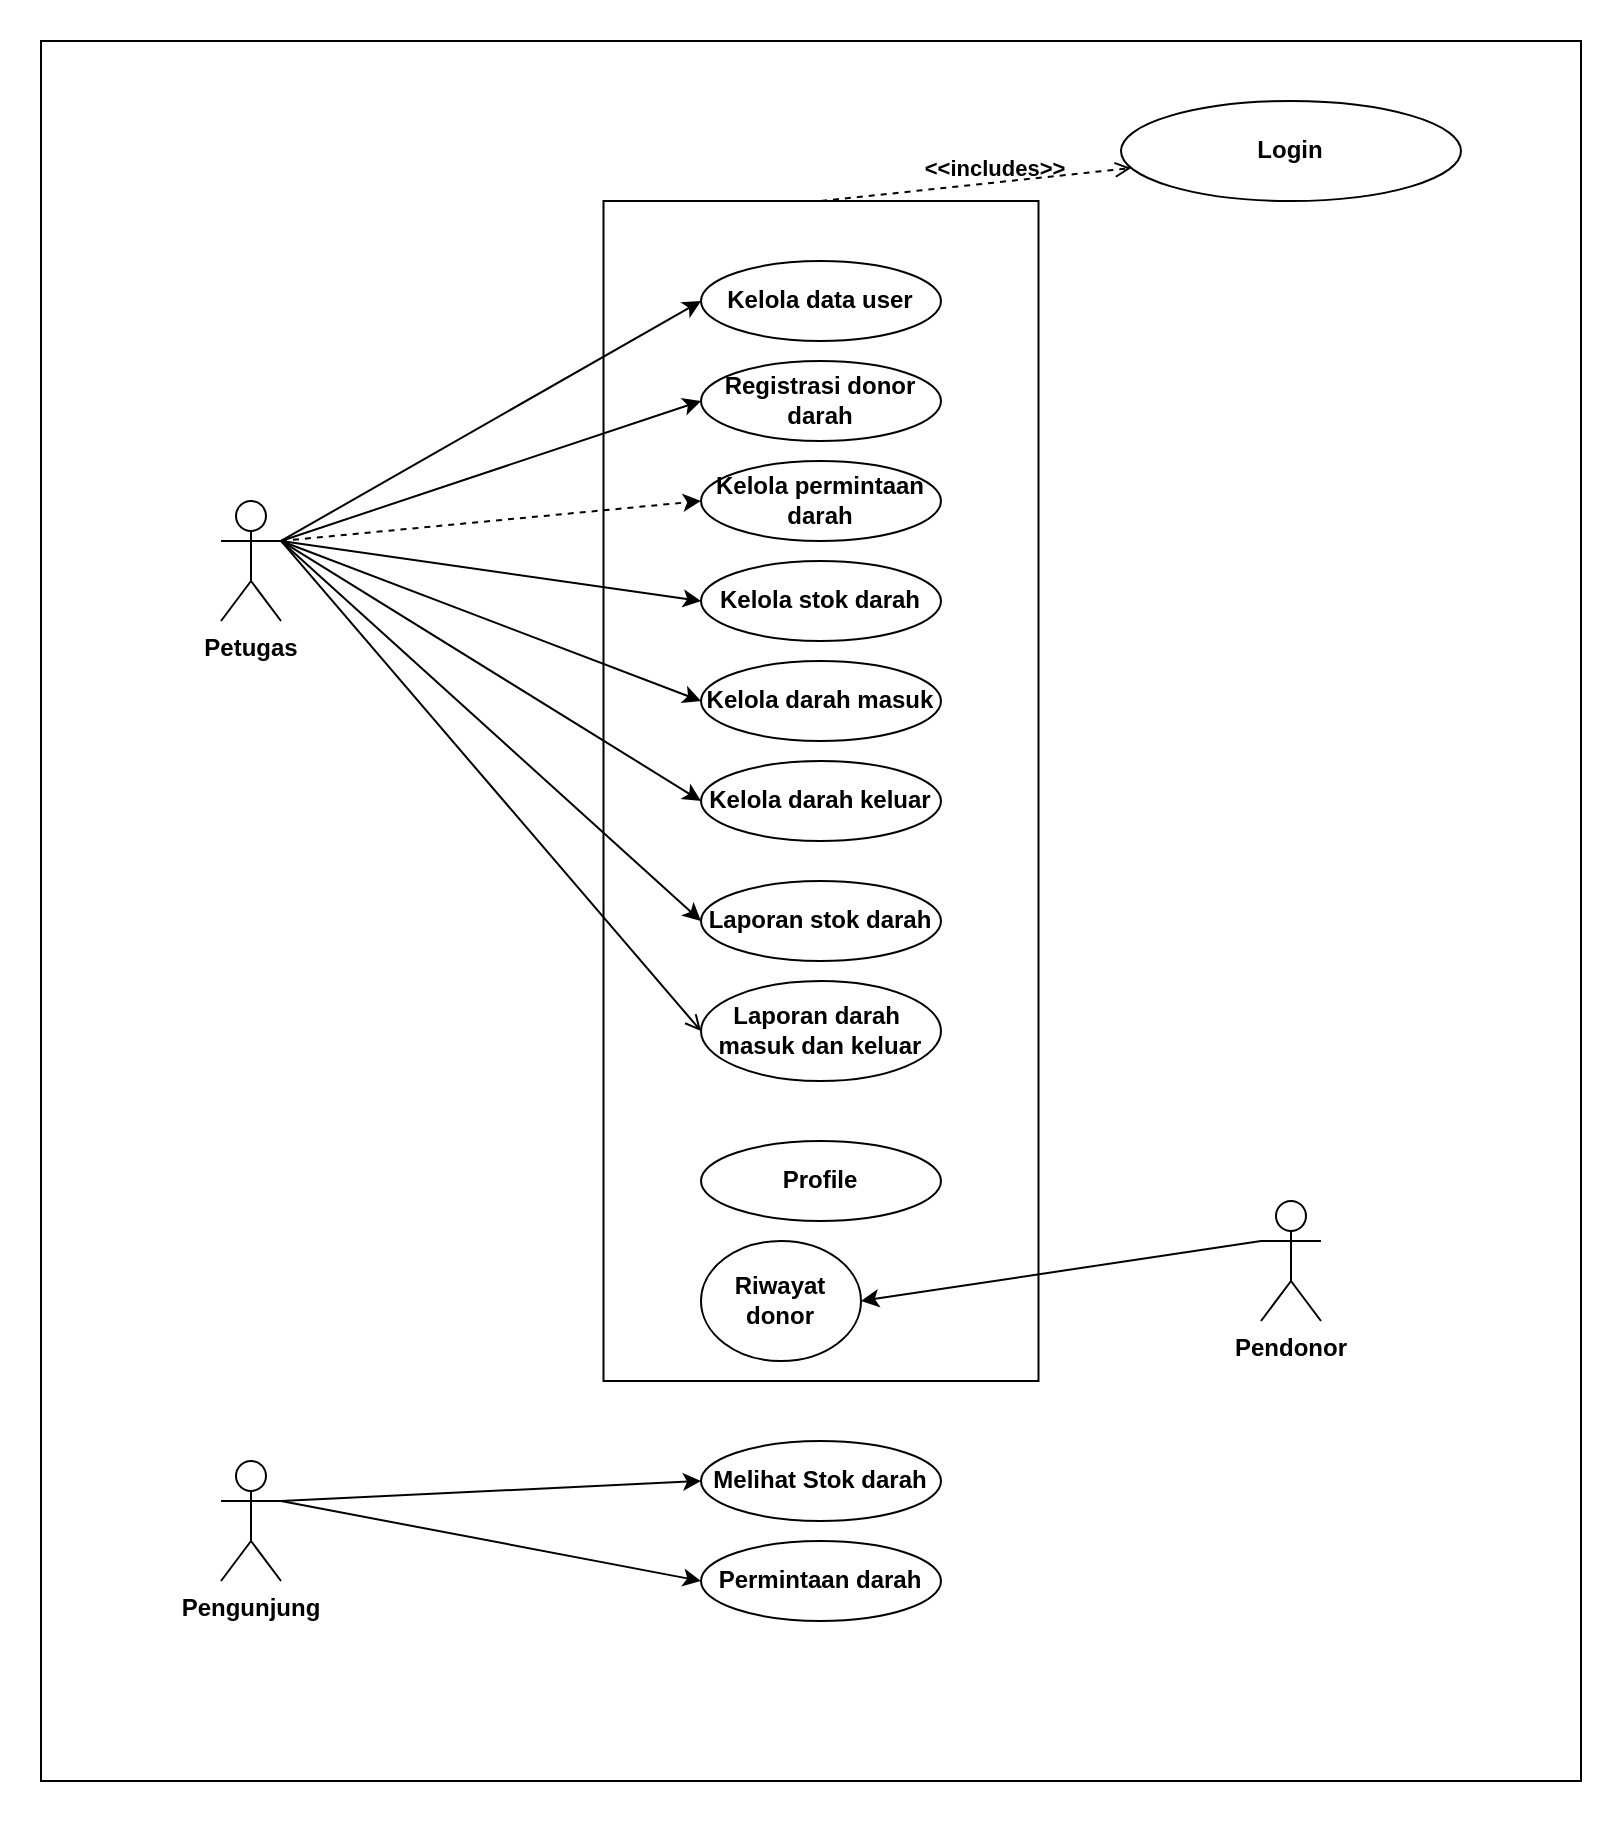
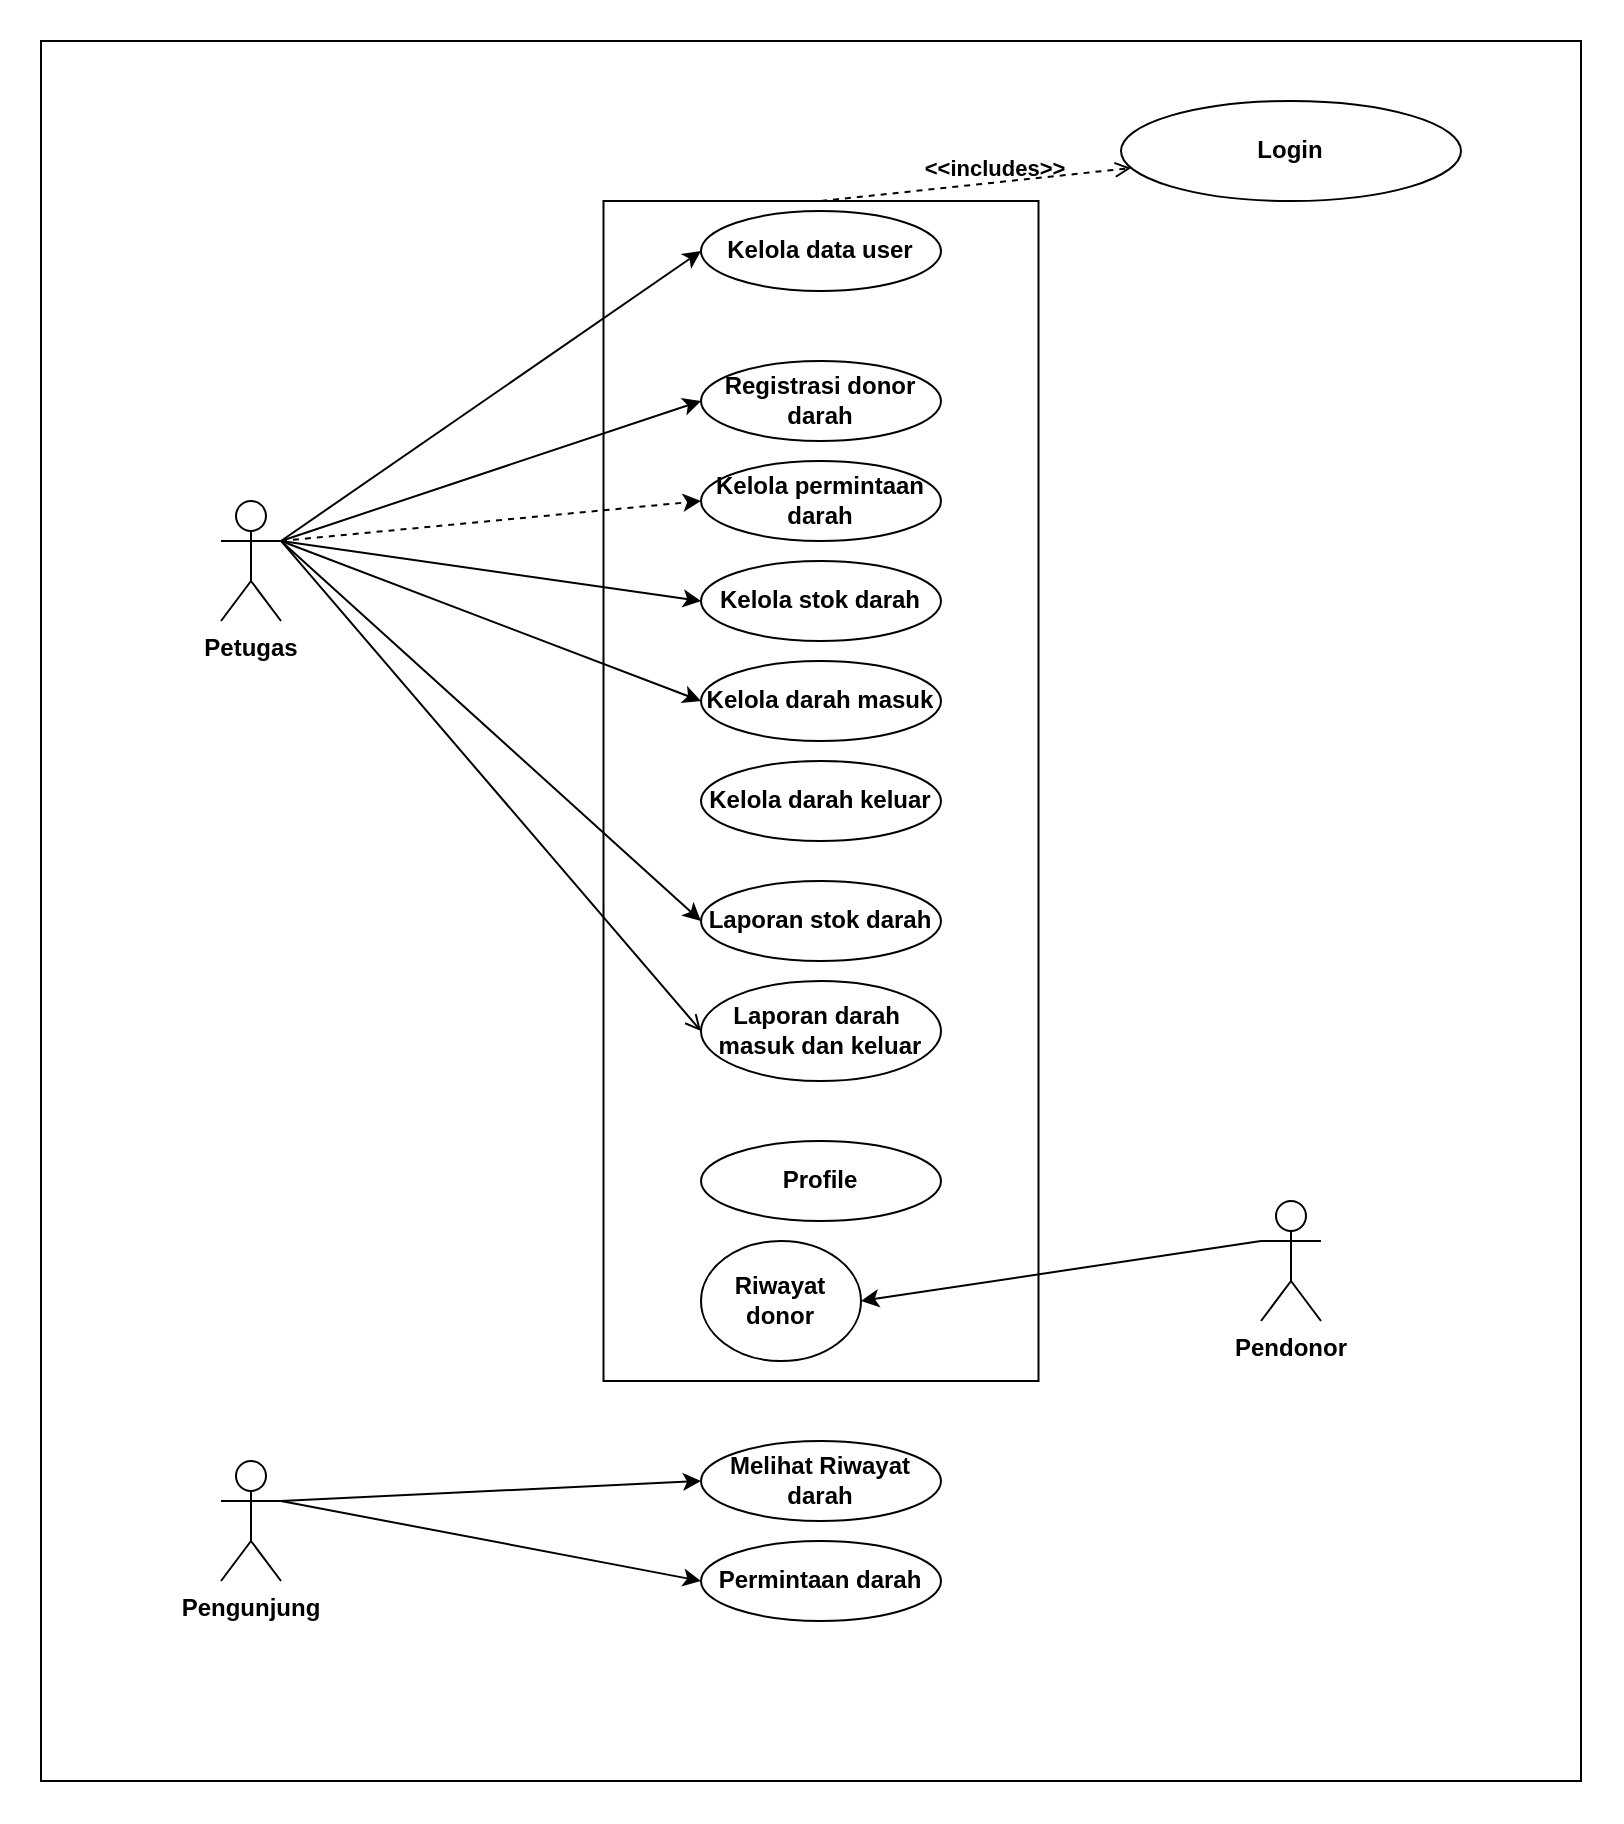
(821, 301) -> (821, 251)
(492, 672) -> none
(821, 1481) -> (821, 1481)
